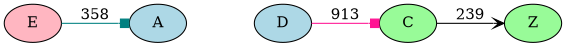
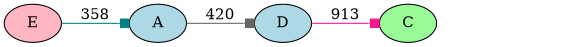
none -> (215, 23)
(533, 23) -> none
